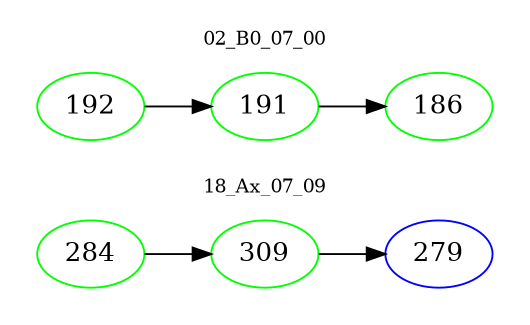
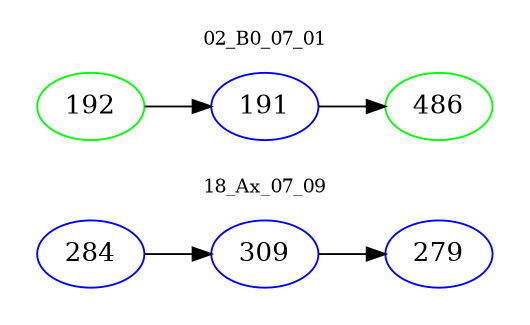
(265, 40) -> (265, 40)
(265, 106) -> (265, 106)
(439, 106) -> (439, 106)
(91, 254) -> (91, 254)
(265, 254) -> (265, 254)
